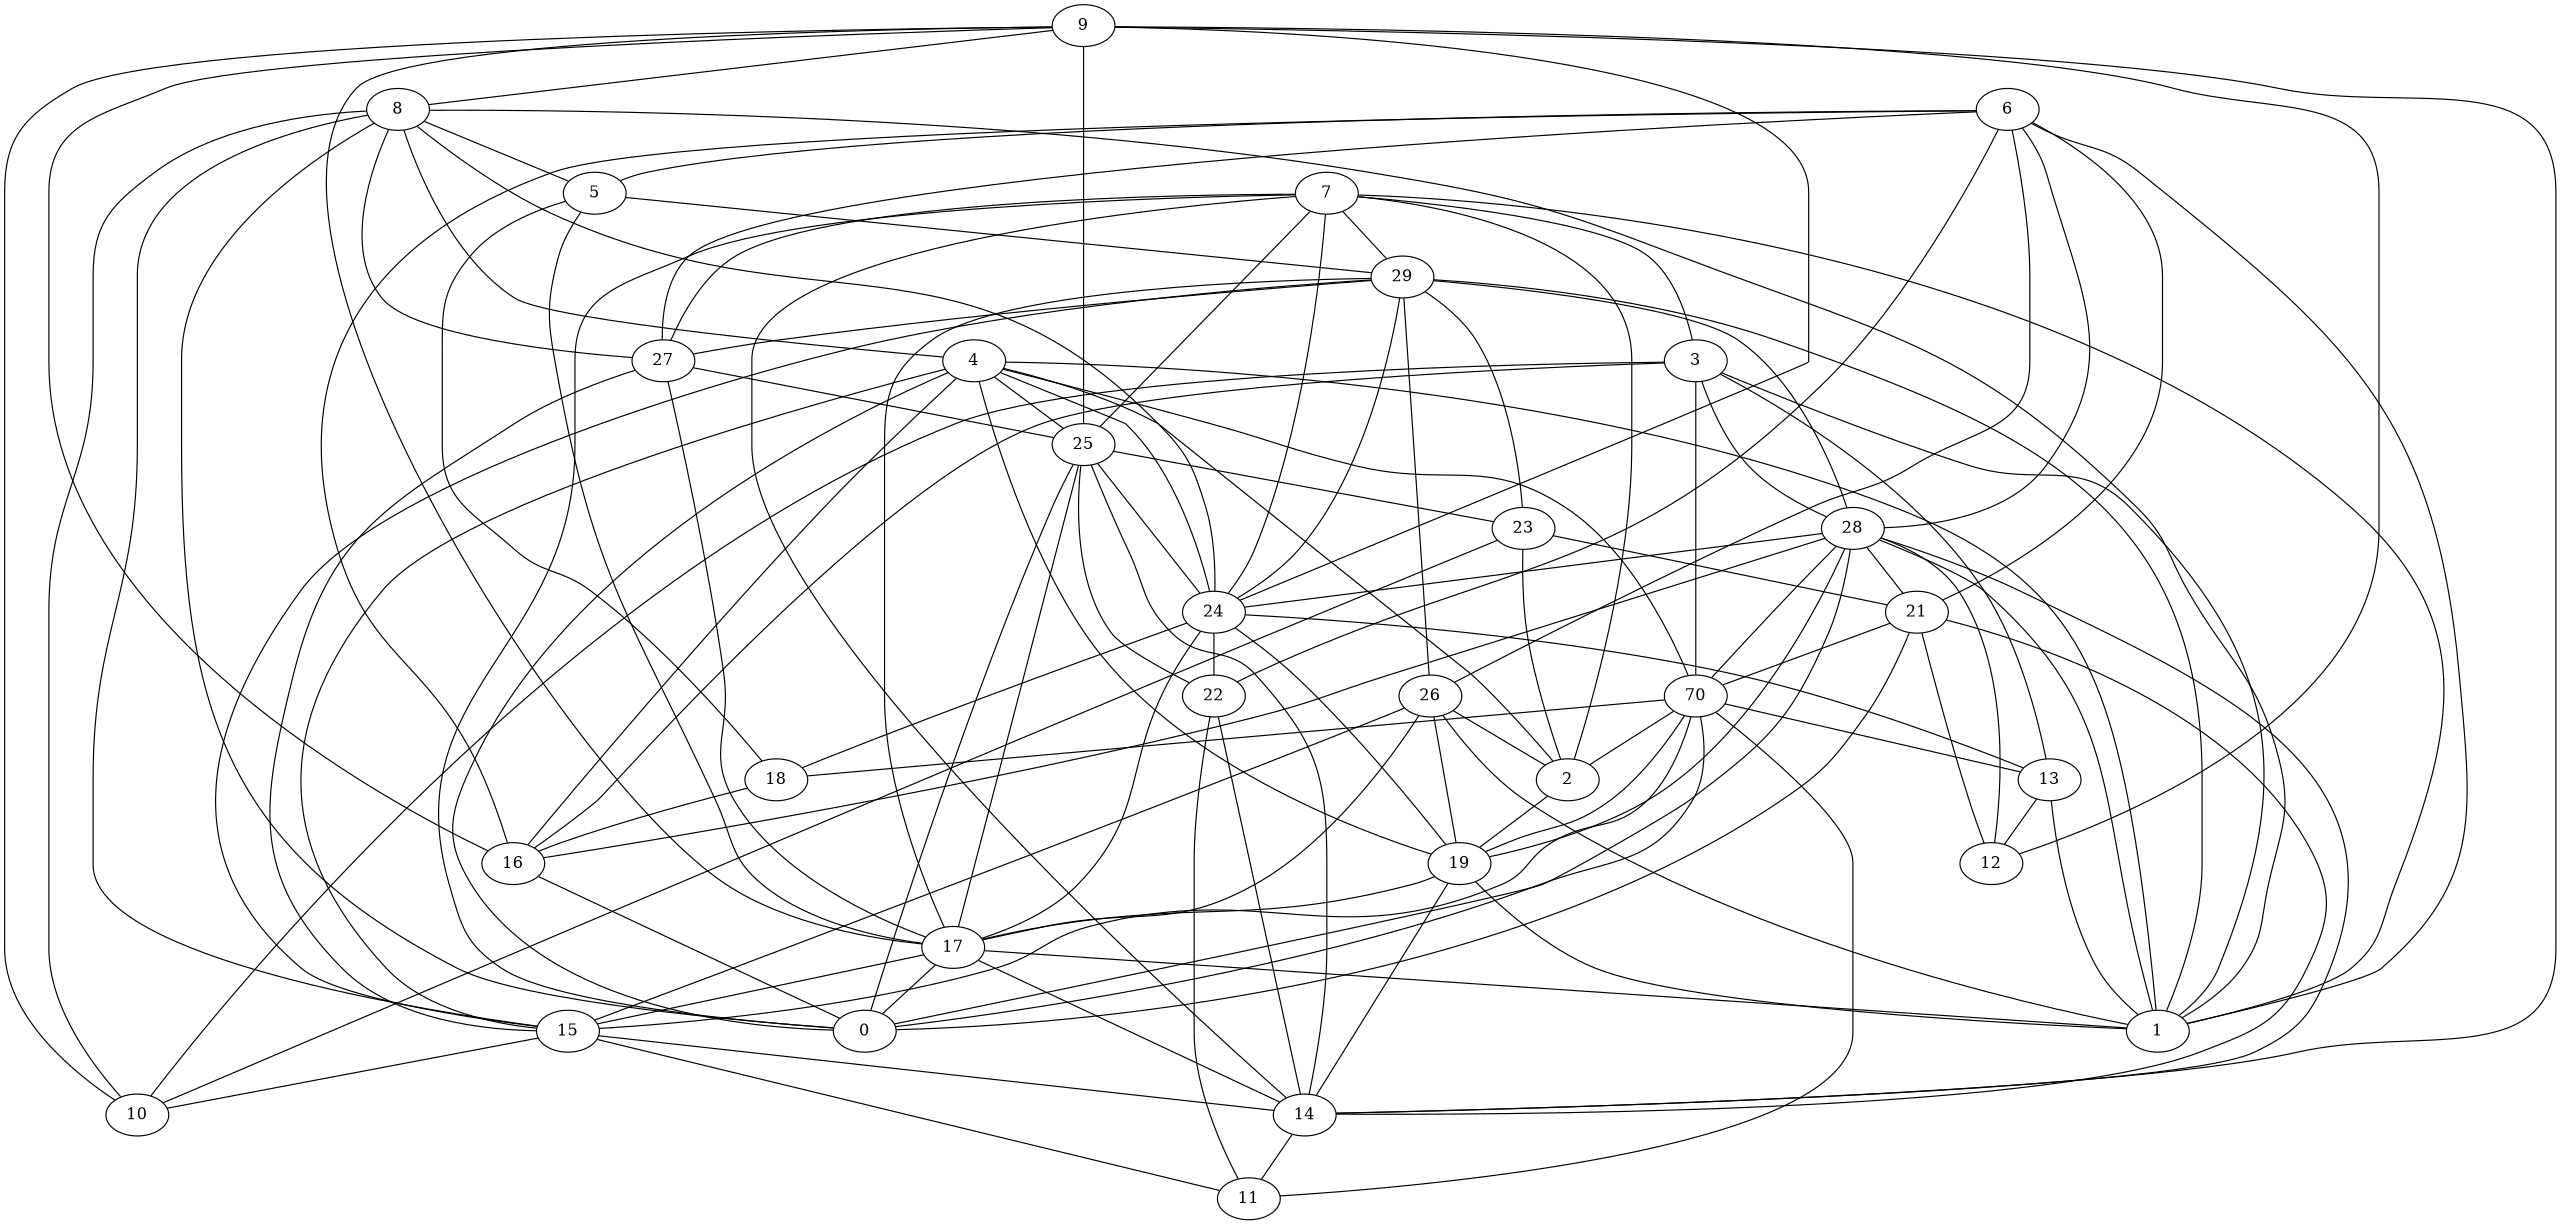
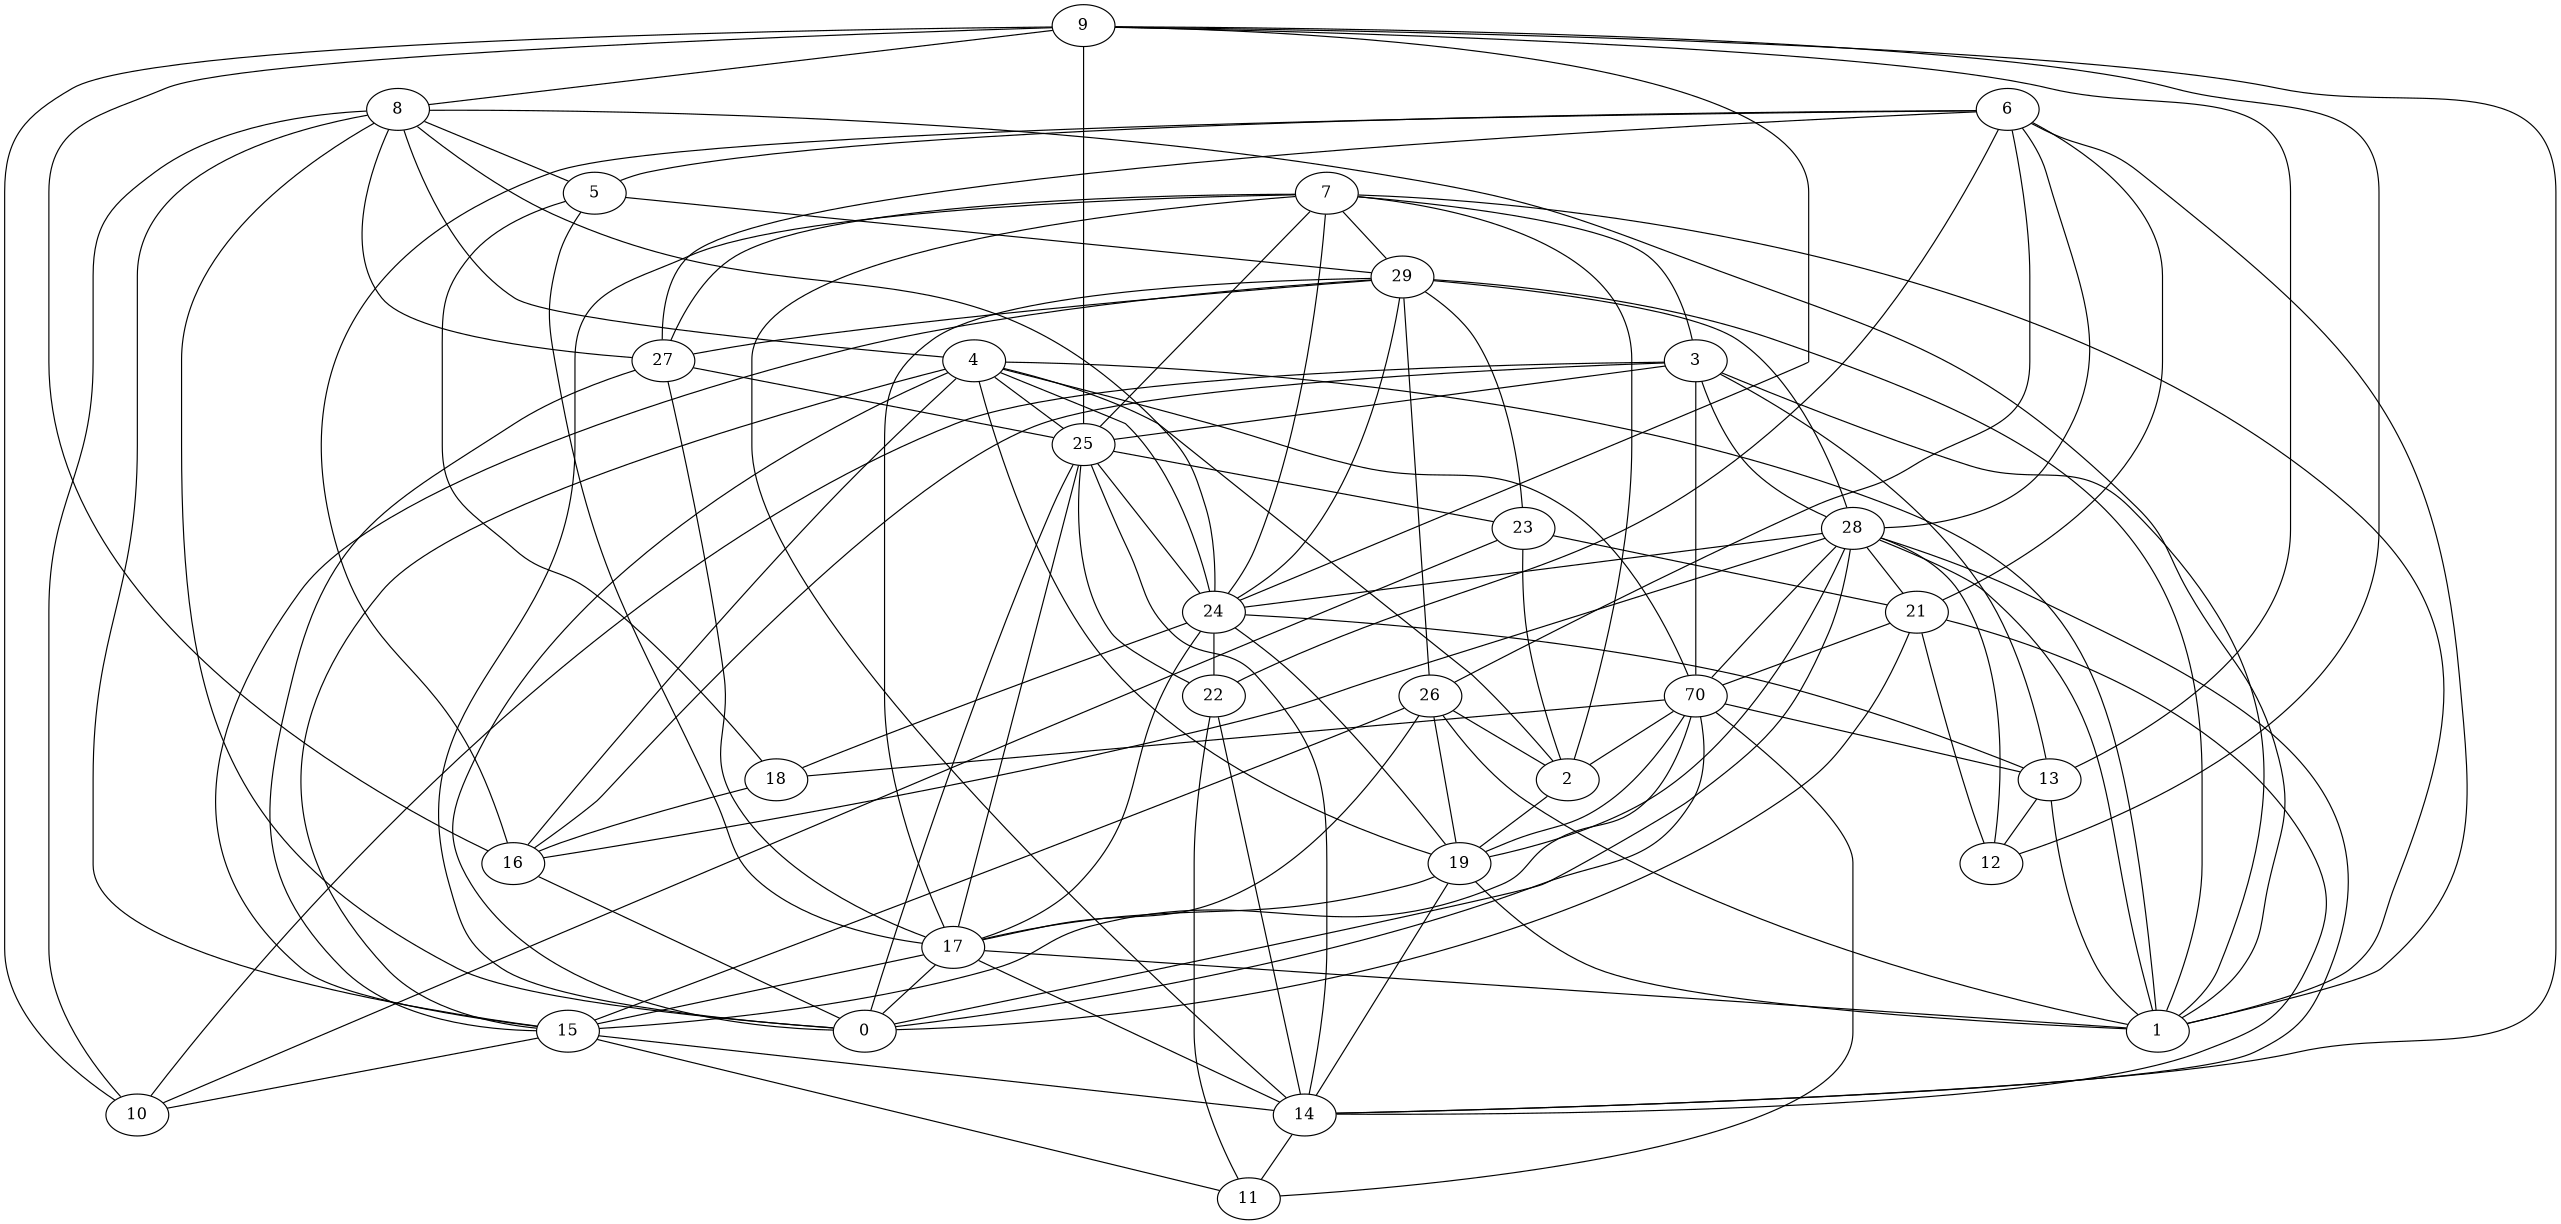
(347, 295) -> (2064, 91)
none -> (1390, 403)
